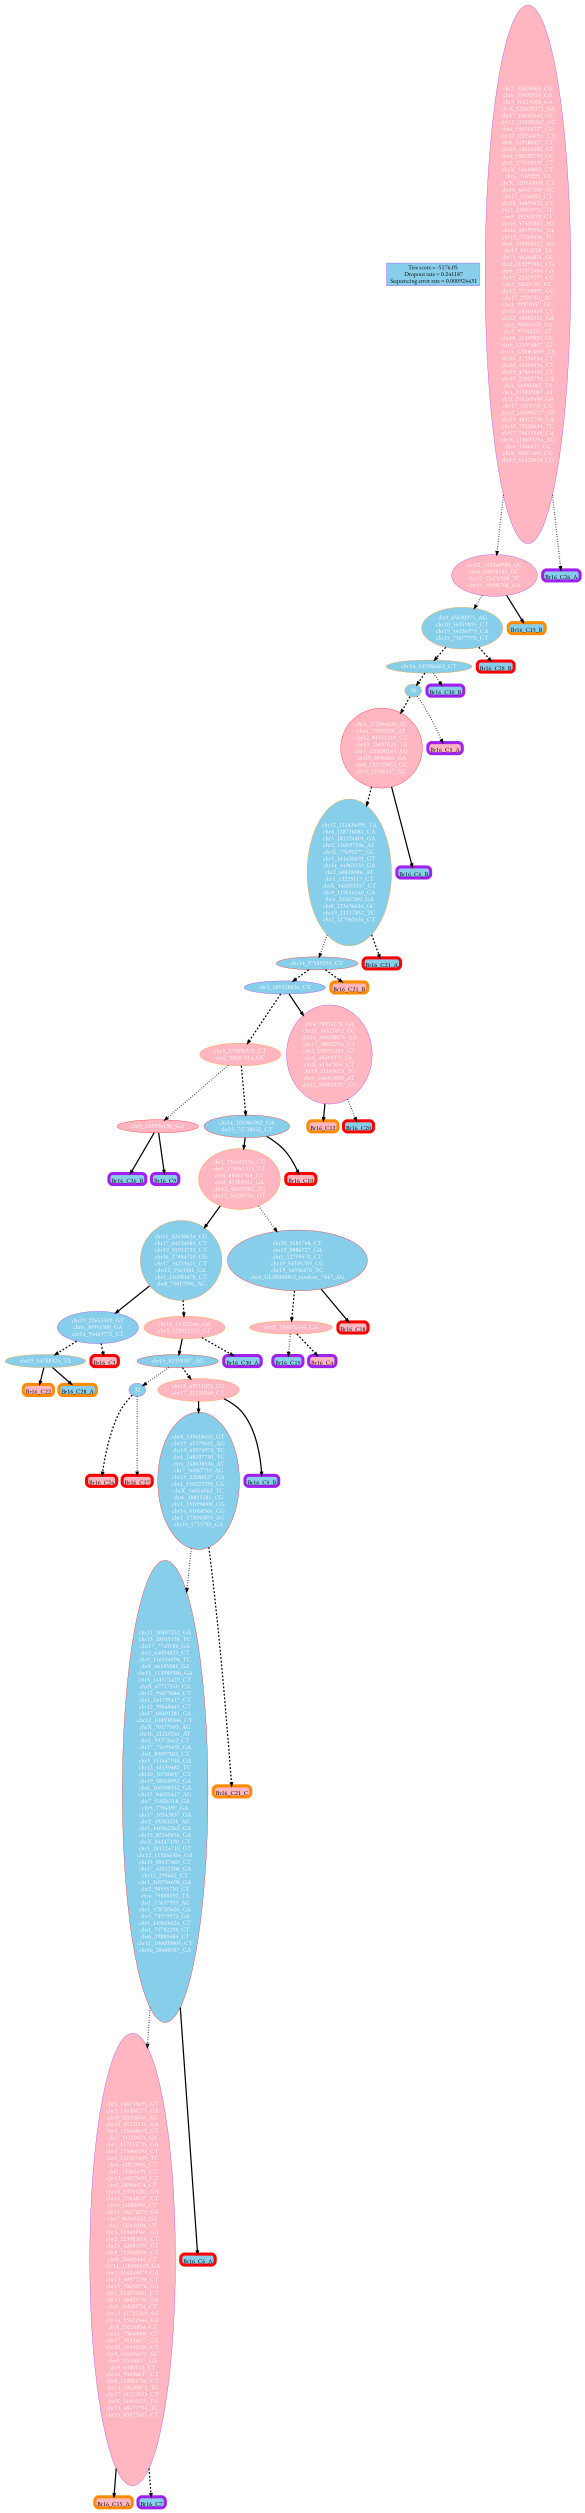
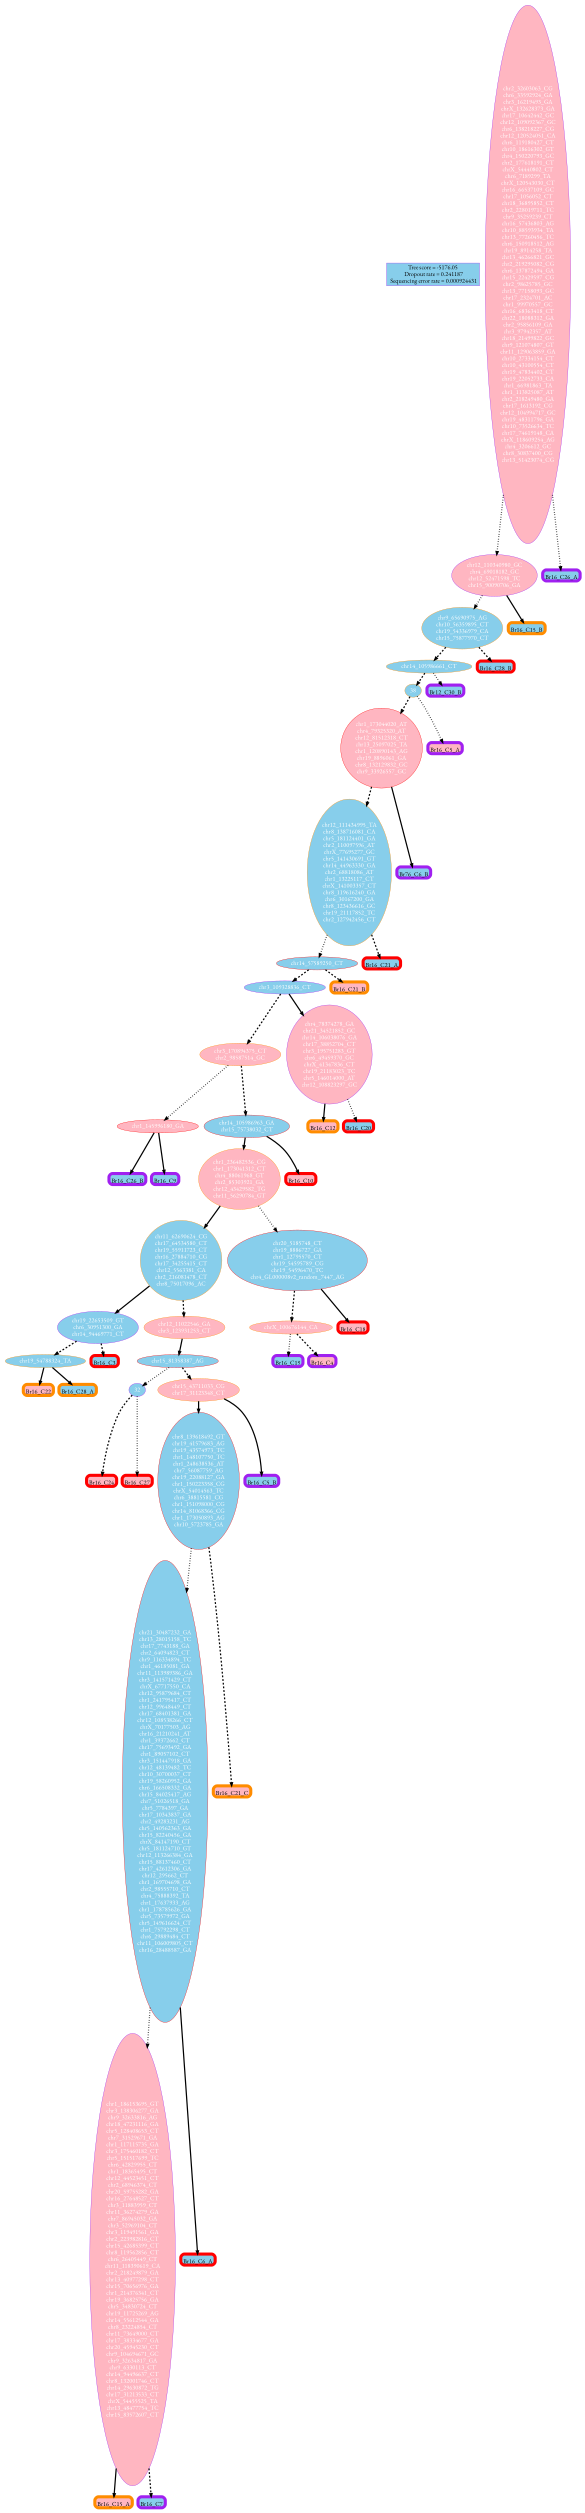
(445, 691) -> (445, 691)
(414, 872) -> (414, 872)
(105, 1361) -> (105, 1361)
(242, 1361) -> none
